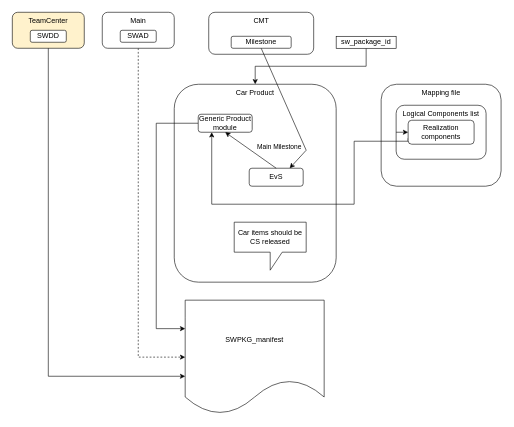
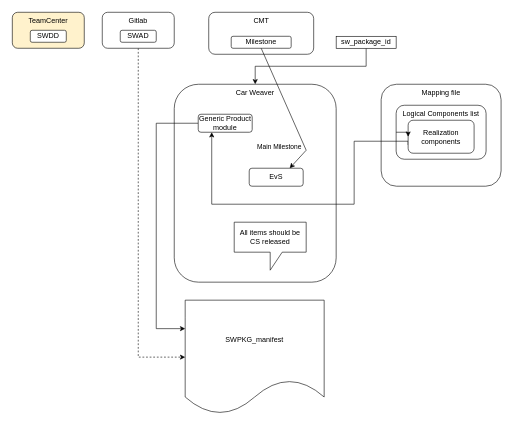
(138, 21) -> (138, 21)
(255, 93) -> (255, 93)
(441, 132) -> (441, 137)
(252, 151) -> none
(270, 237) -> (270, 237)
(48, 375) -> none
